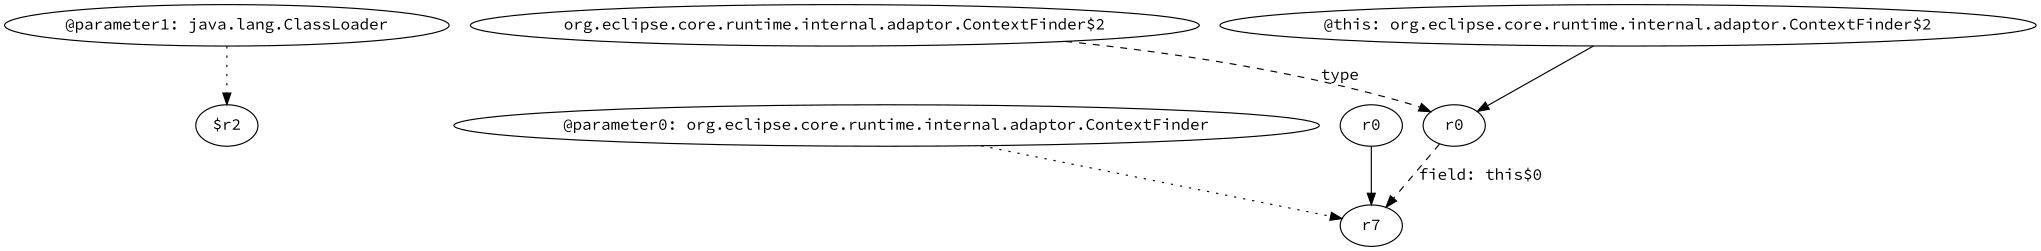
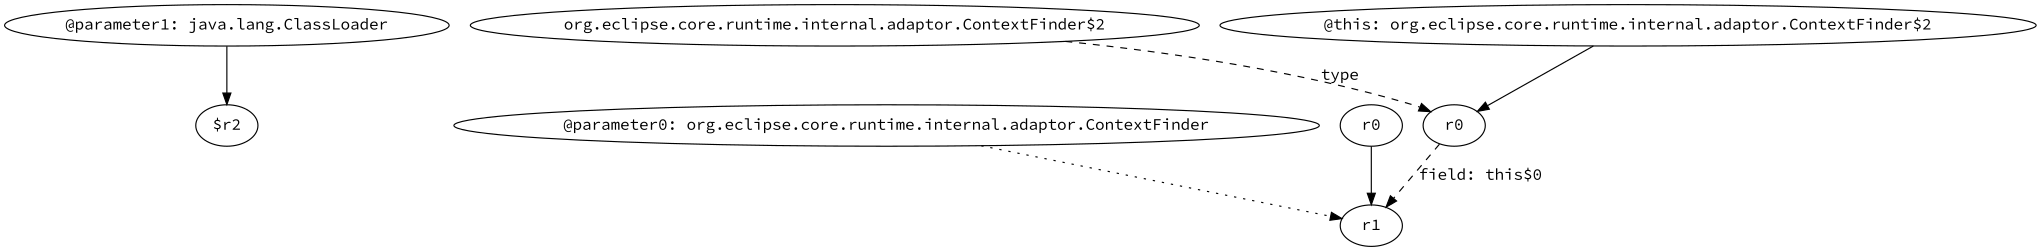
(227, 70) -> (227, 70)
(1371, 226) -> (1371, 226)
